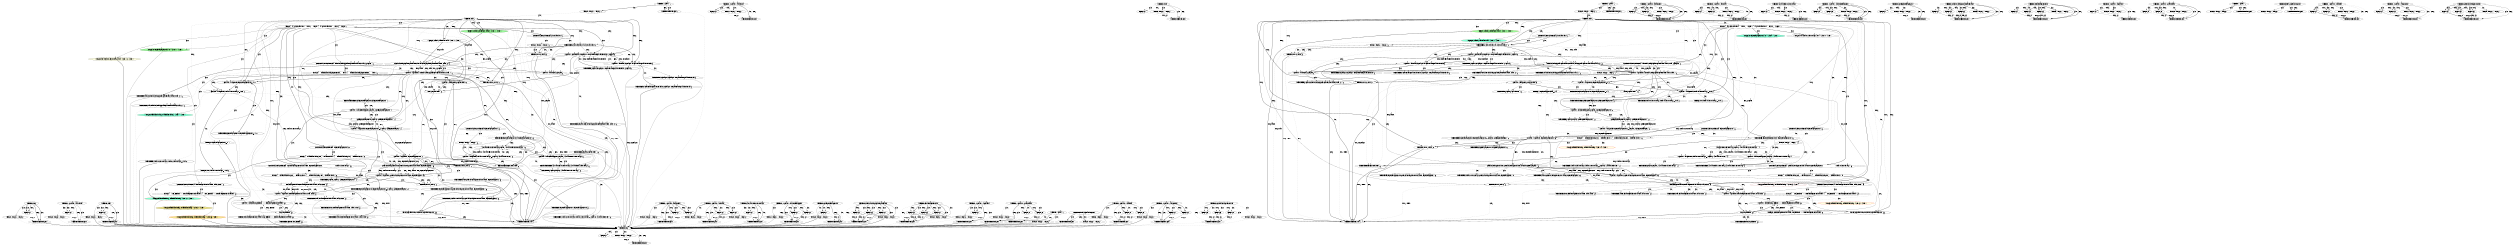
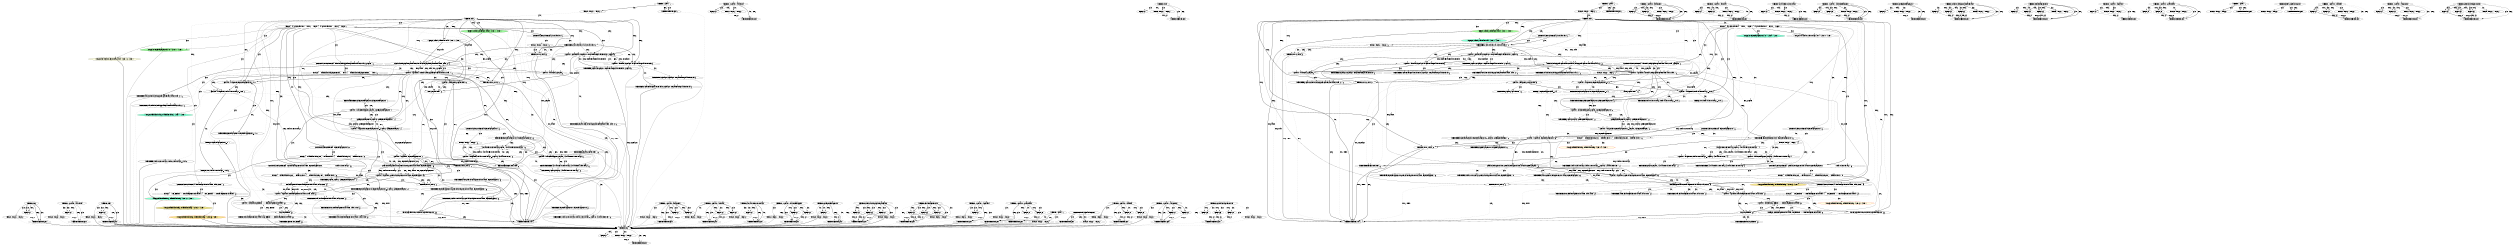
(1778, 185) -> (1778, 185)
